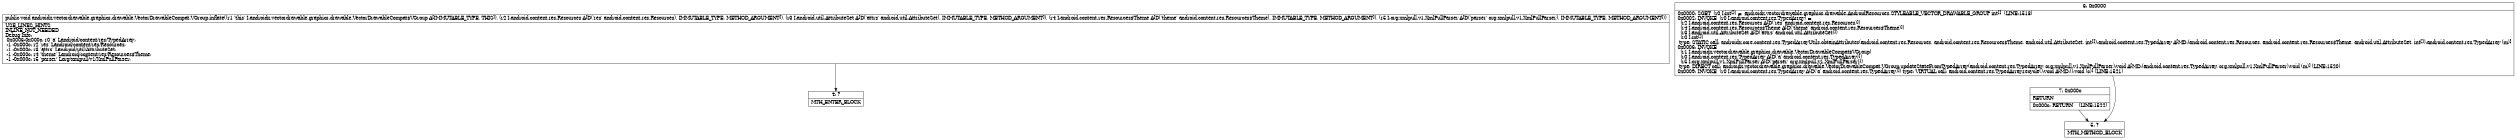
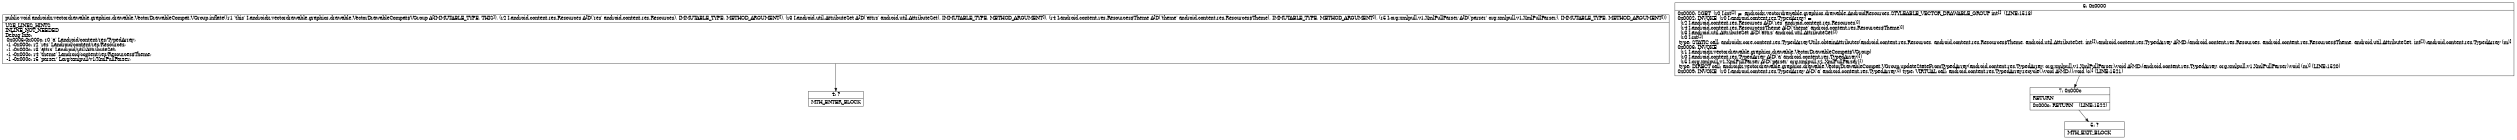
(2115, 99) -> (2078, 80)
(2094, 133) -> (2089, 133)
